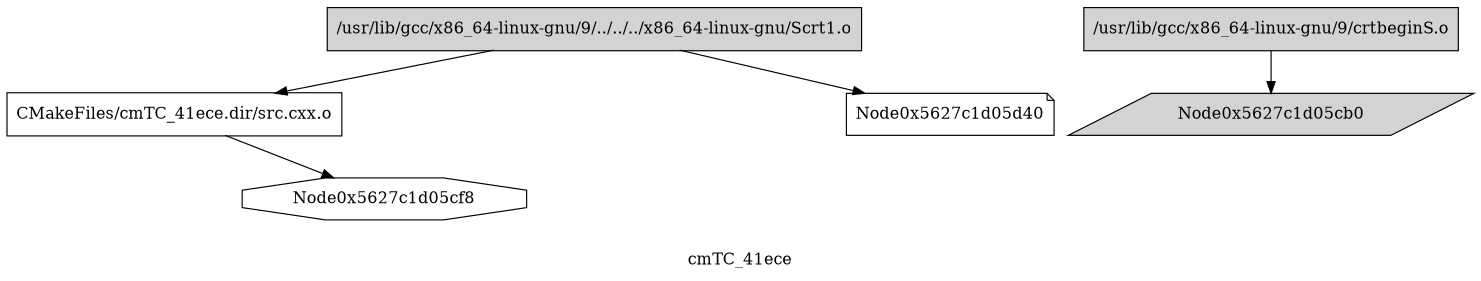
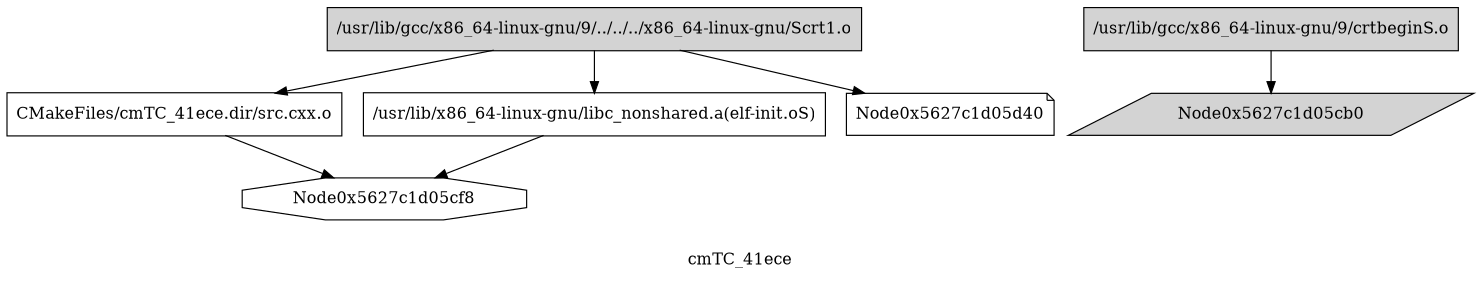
none -> (594, 114)
